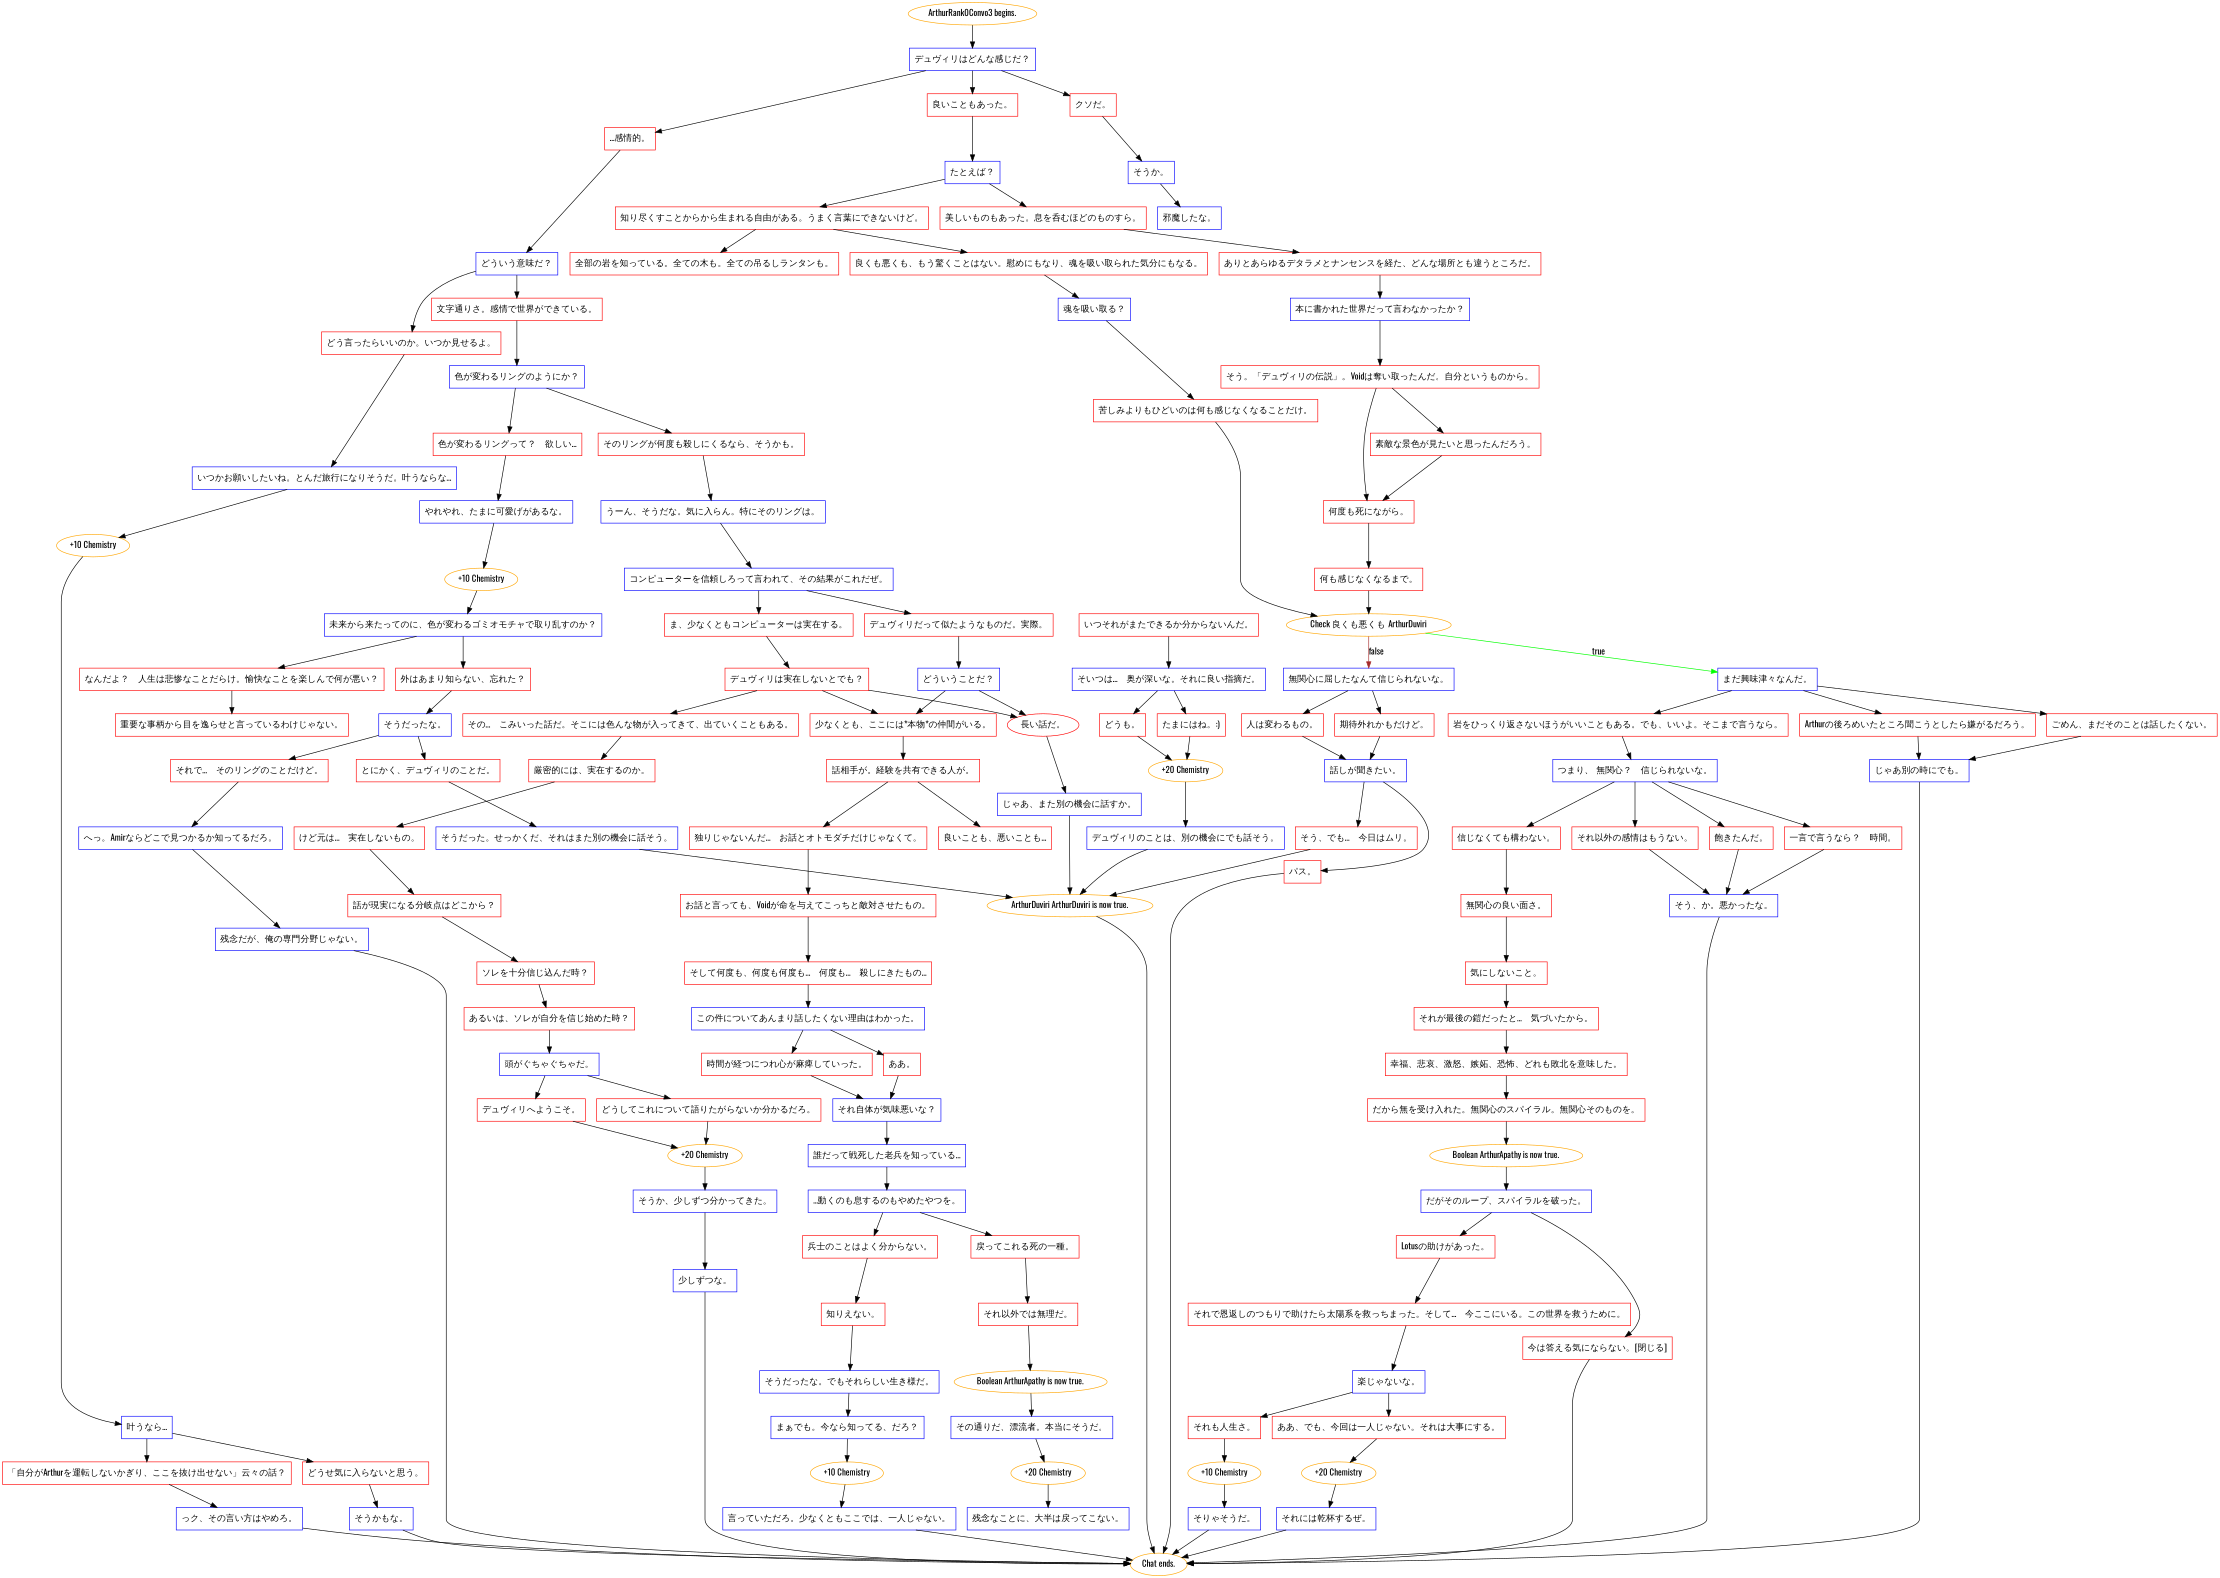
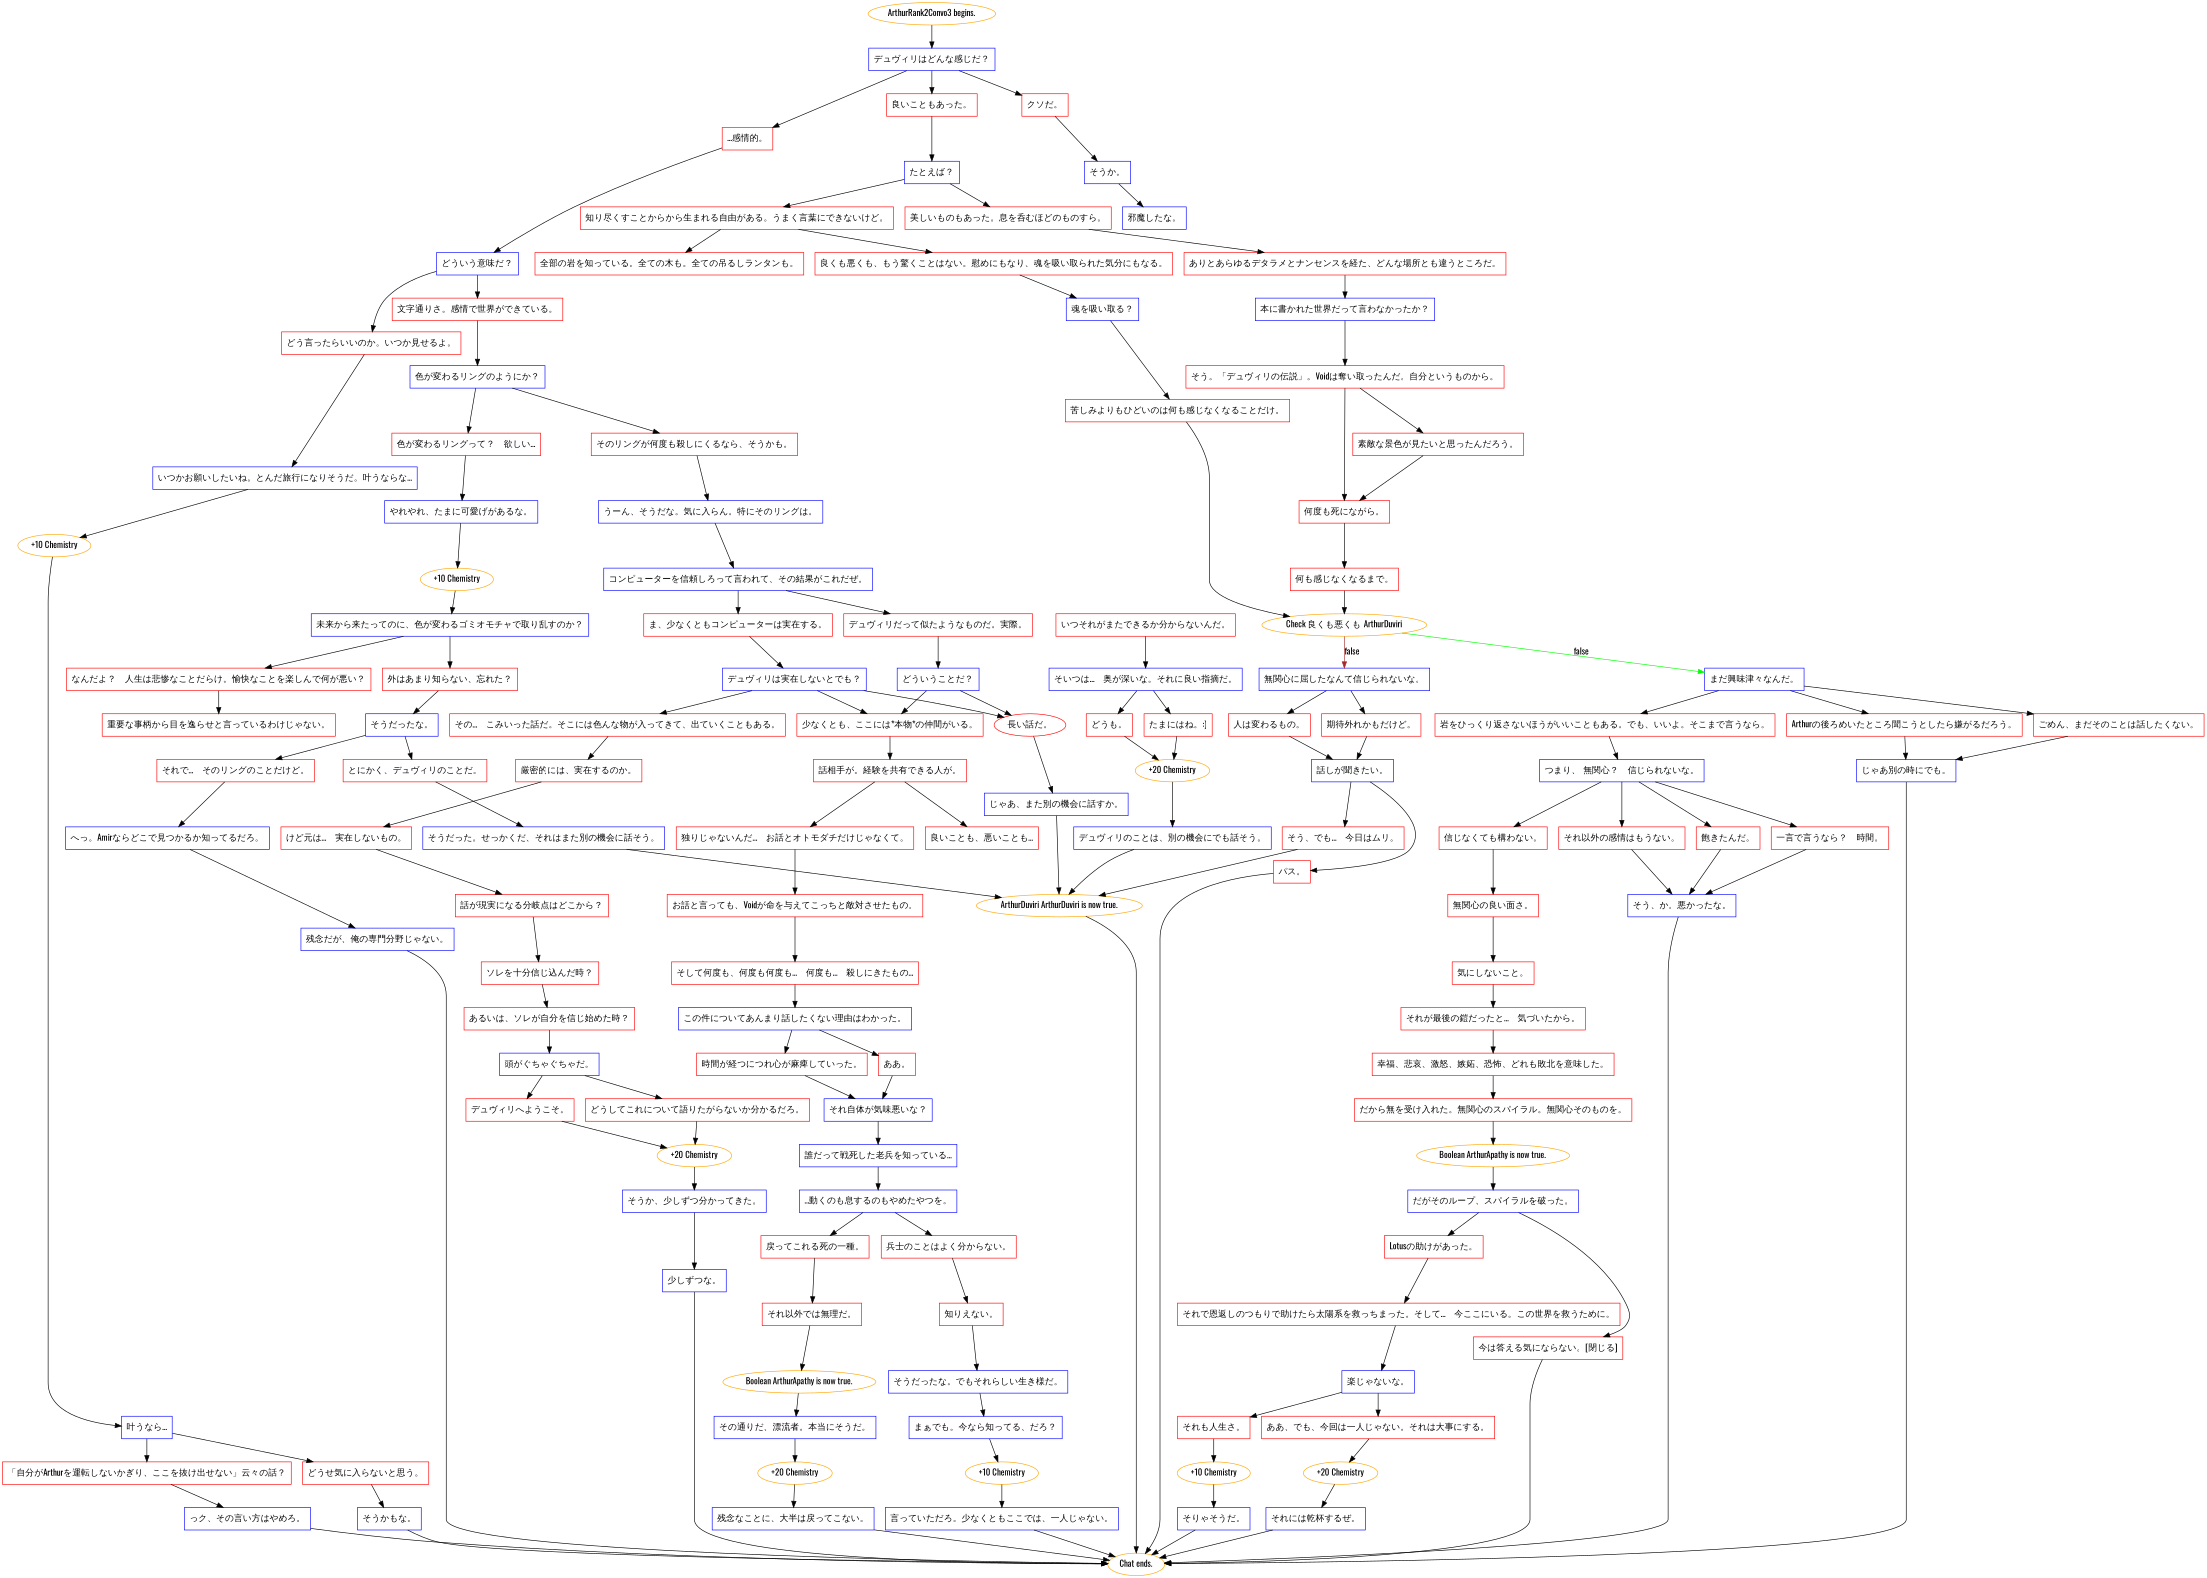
(972, 14) -> (932, 14)
(1599, 652) -> (1582, 652)
(797, 679) -> (794, 679)
none -> (989, 1545)
